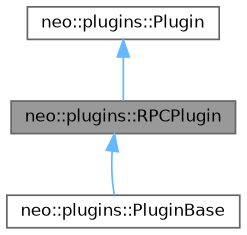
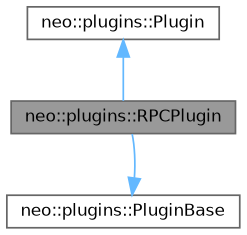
(112, 173) -> (135, 156)
